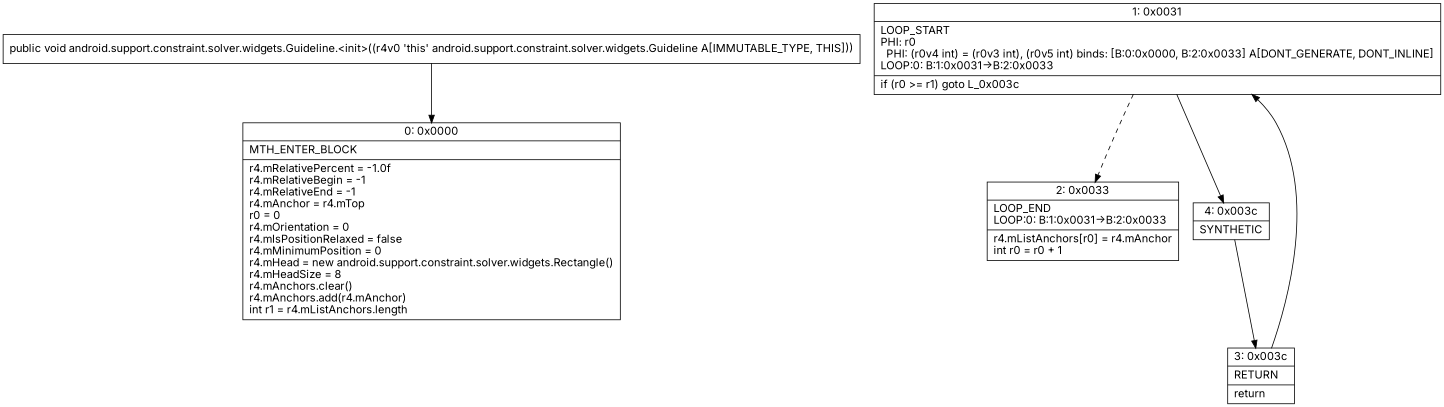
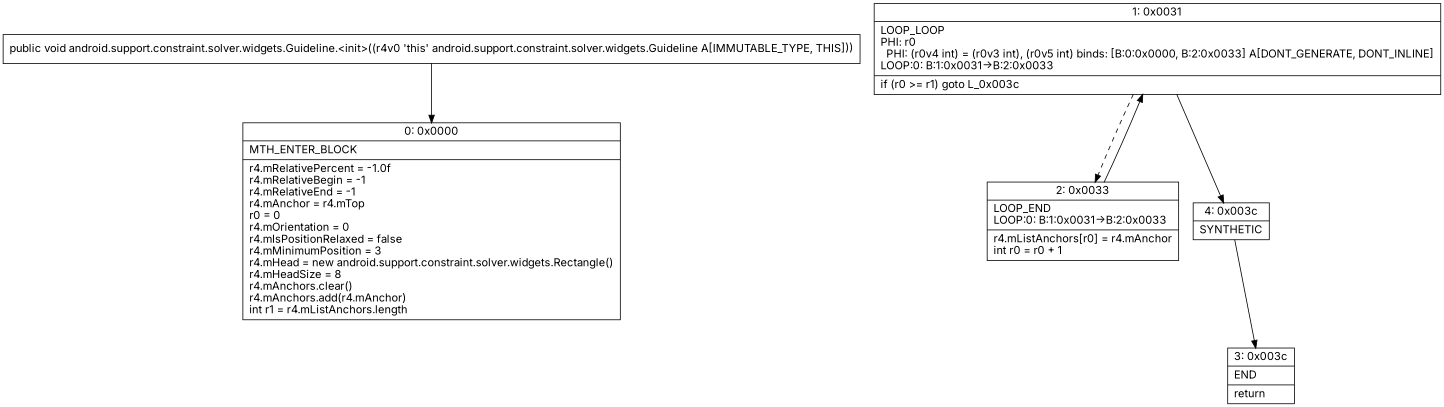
(915, 31) -> (913, 31)
(1297, 221) -> (1122, 142)
(315, 251) -> (315, 251)
(1256, 375) -> (1245, 375)
